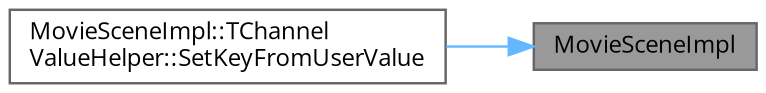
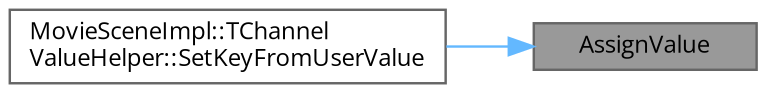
(645, 47) -> (645, 47)
